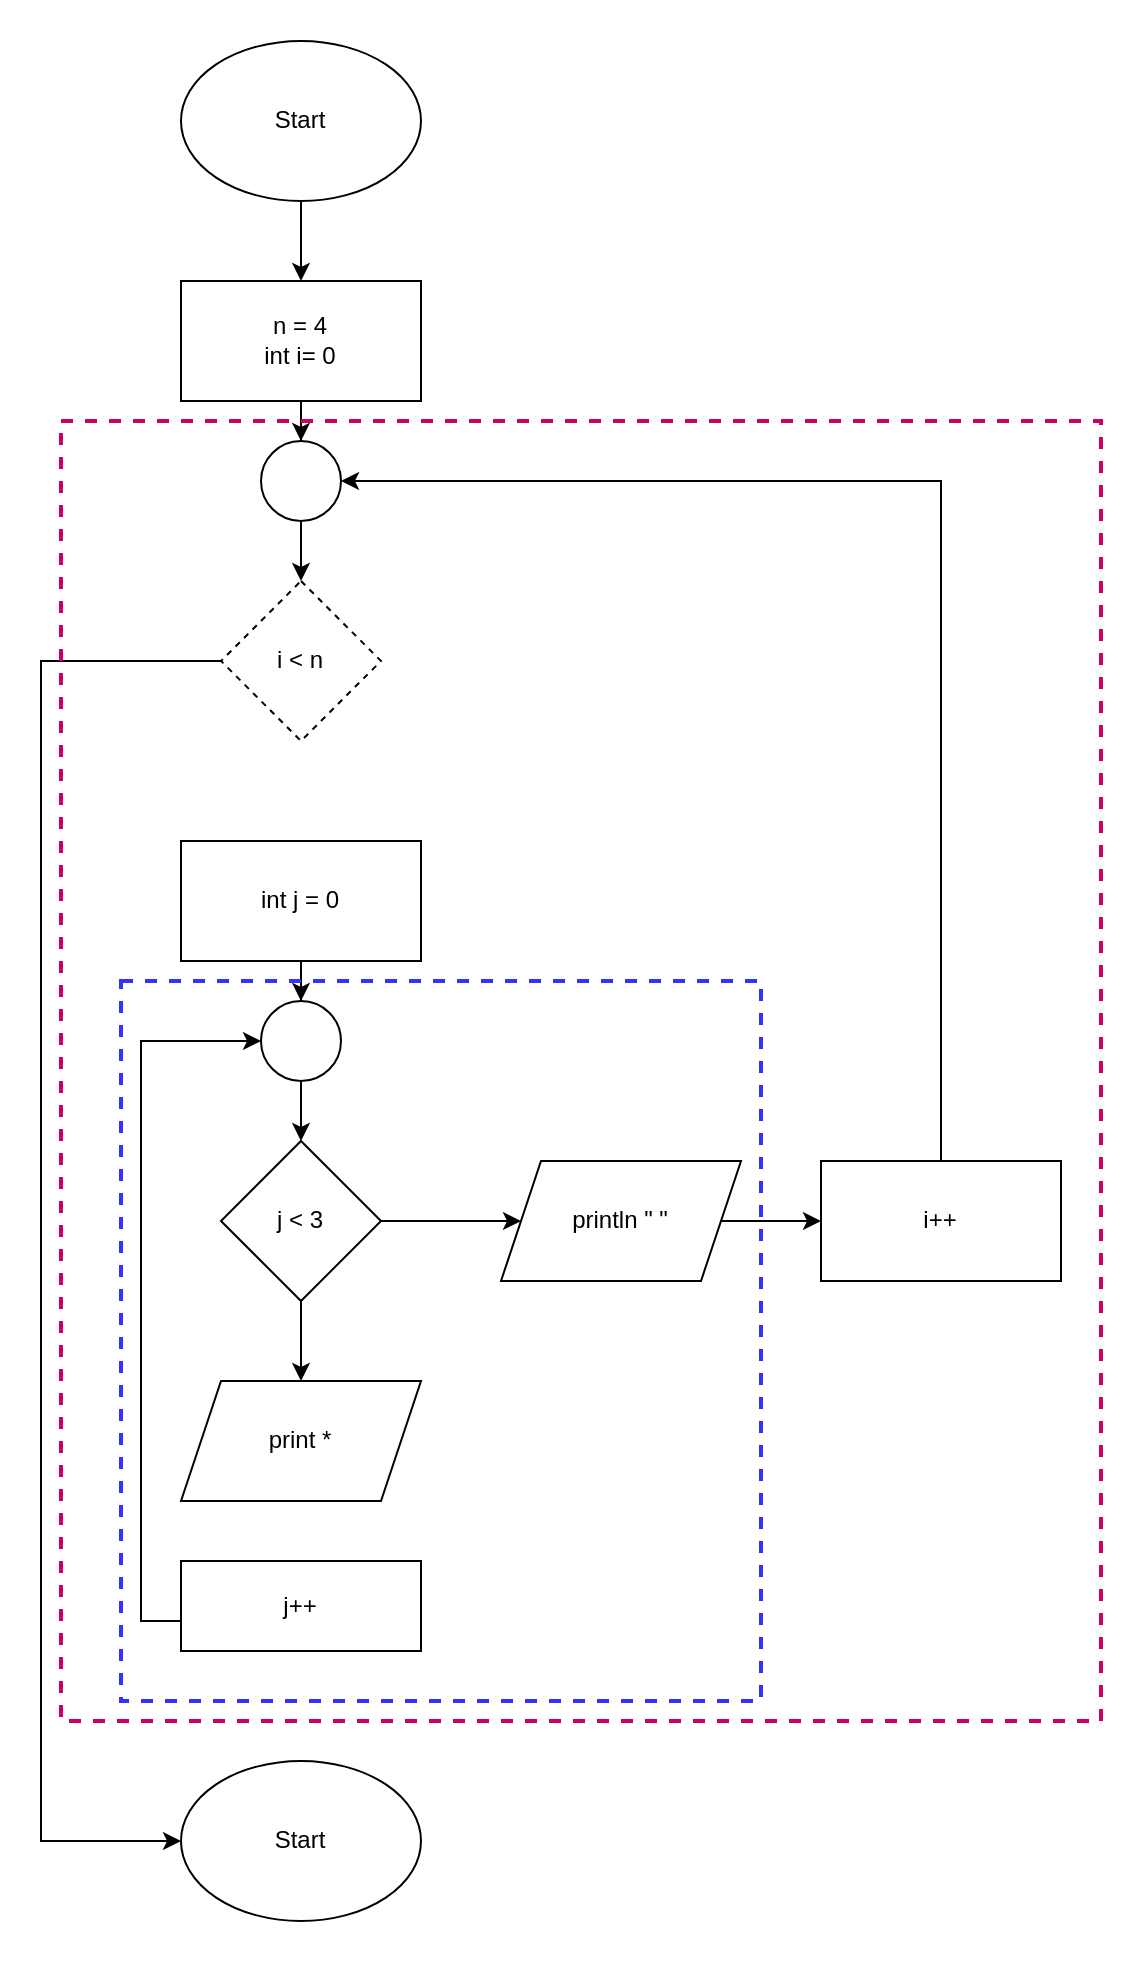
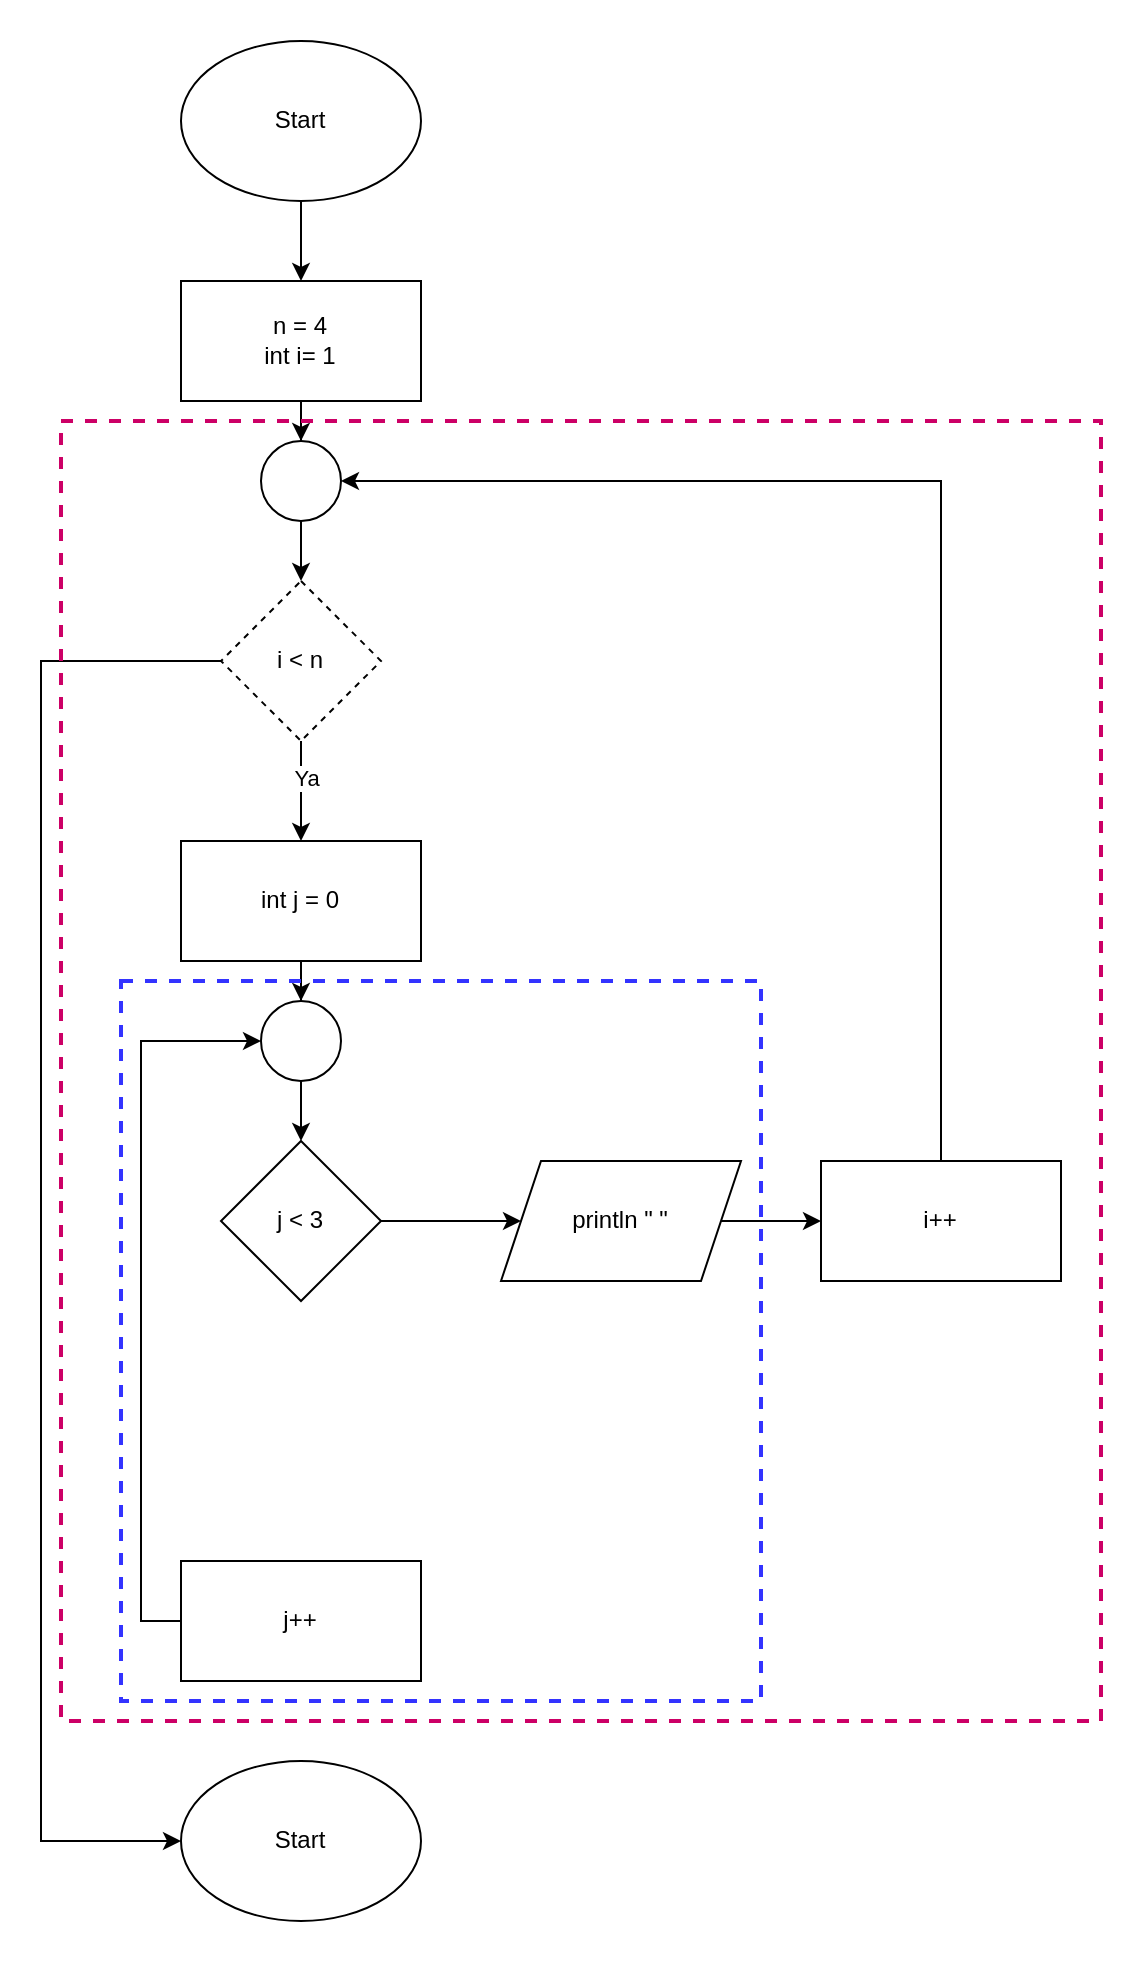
(301, 341) -> (301, 341)
none -> (301, 784)
(301, 1334) -> none
(301, 1441) -> none
(301, 1606) -> (301, 1621)
